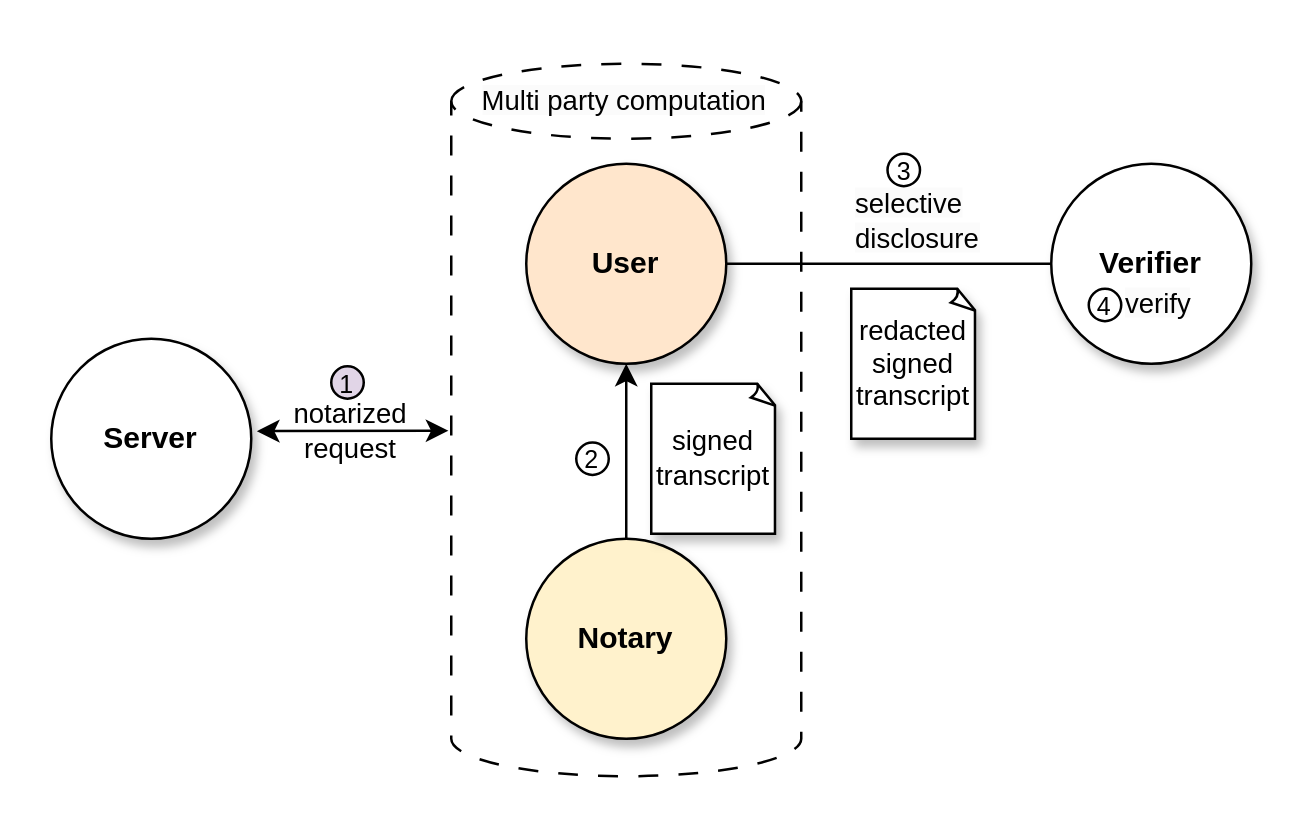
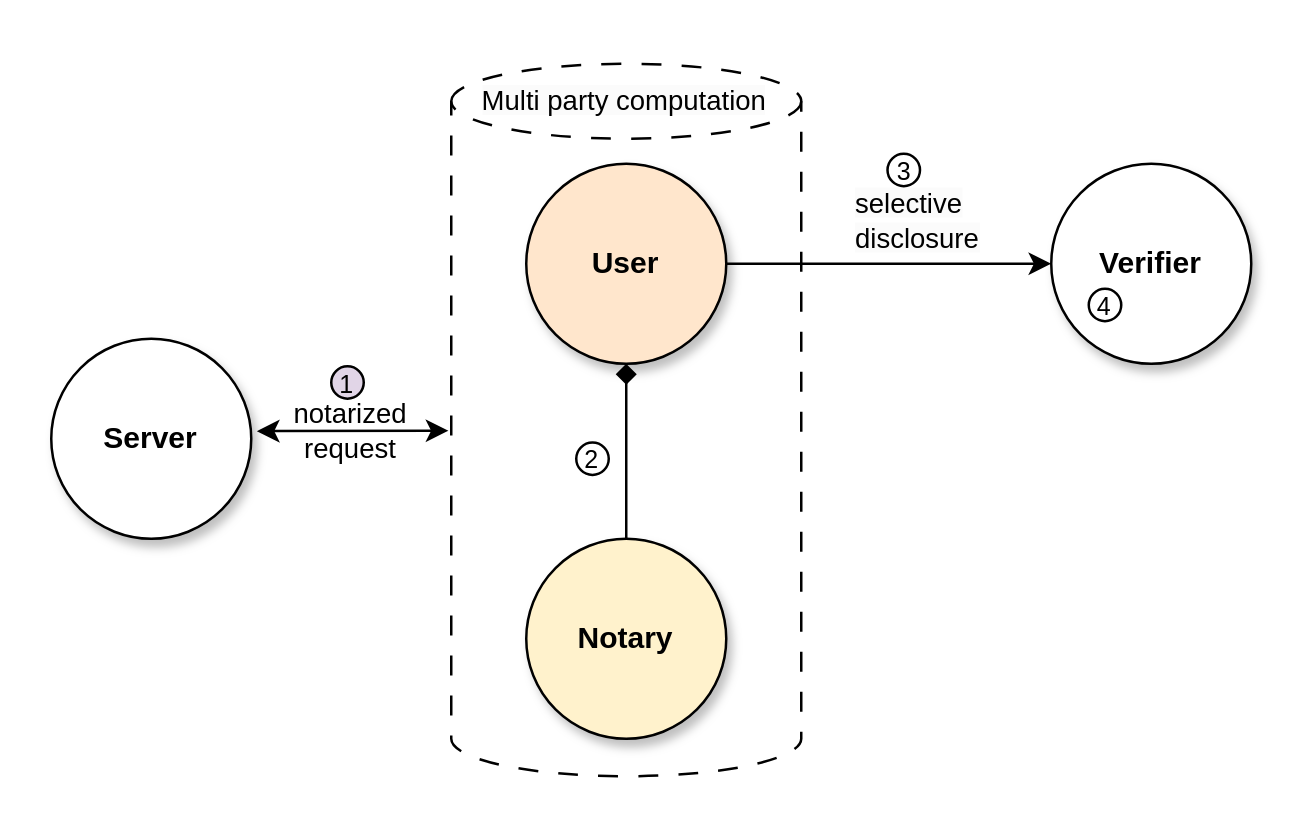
(1040, 264) -> (1033, 264)
(1171, 294) -> none
(914, 364) -> none
(626, 382) -> (626, 384)
(714, 459) -> none
